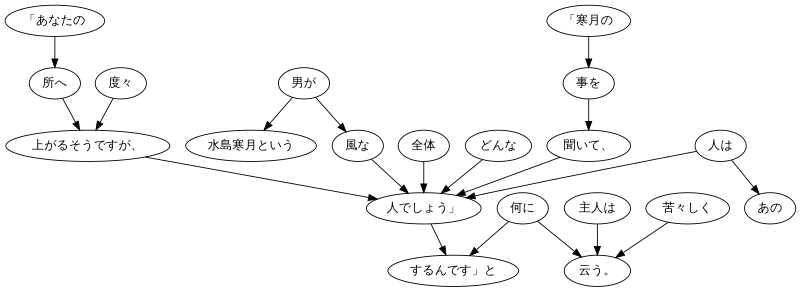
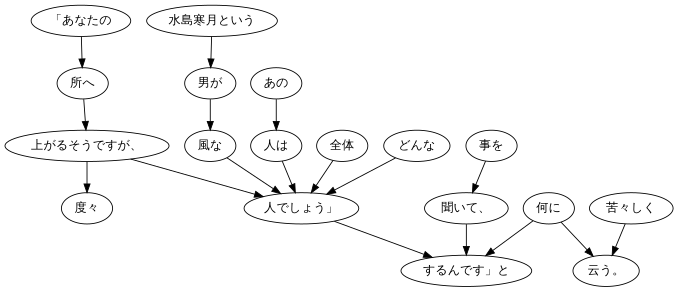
(589, 21) -> none
(107, 110) -> (87, 173)
(281, 110) -> (211, 48)
(743, 174) -> (276, 110)
(512, 175) -> (466, 235)
(597, 208) -> none
